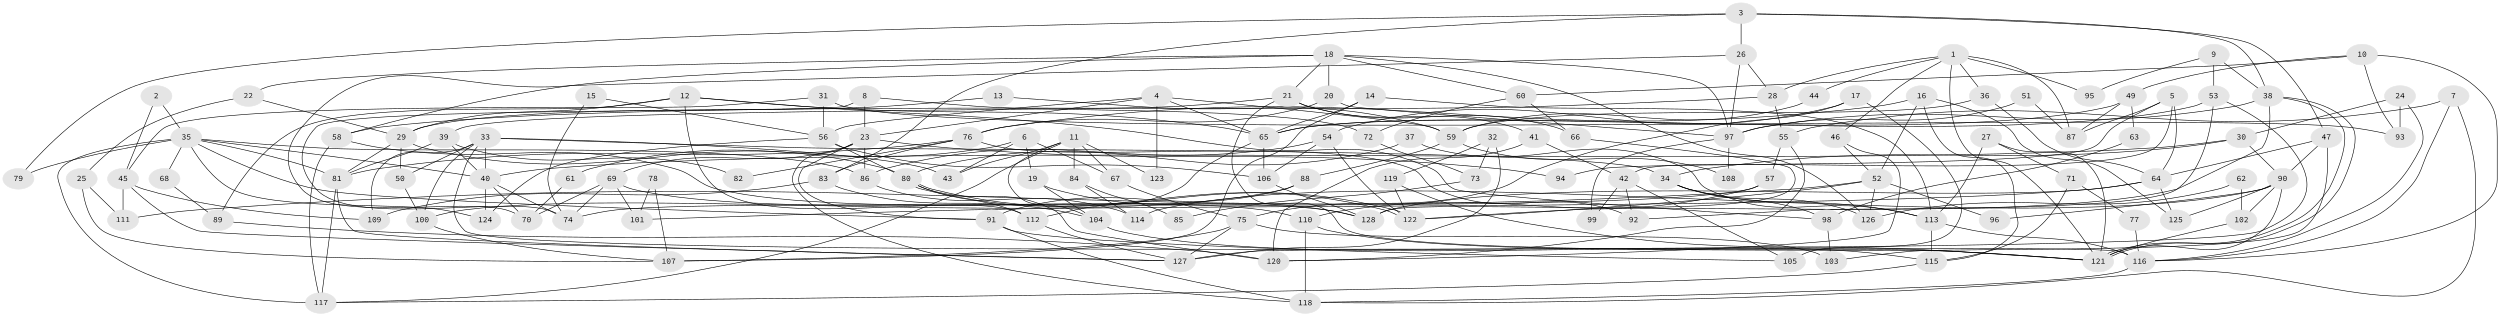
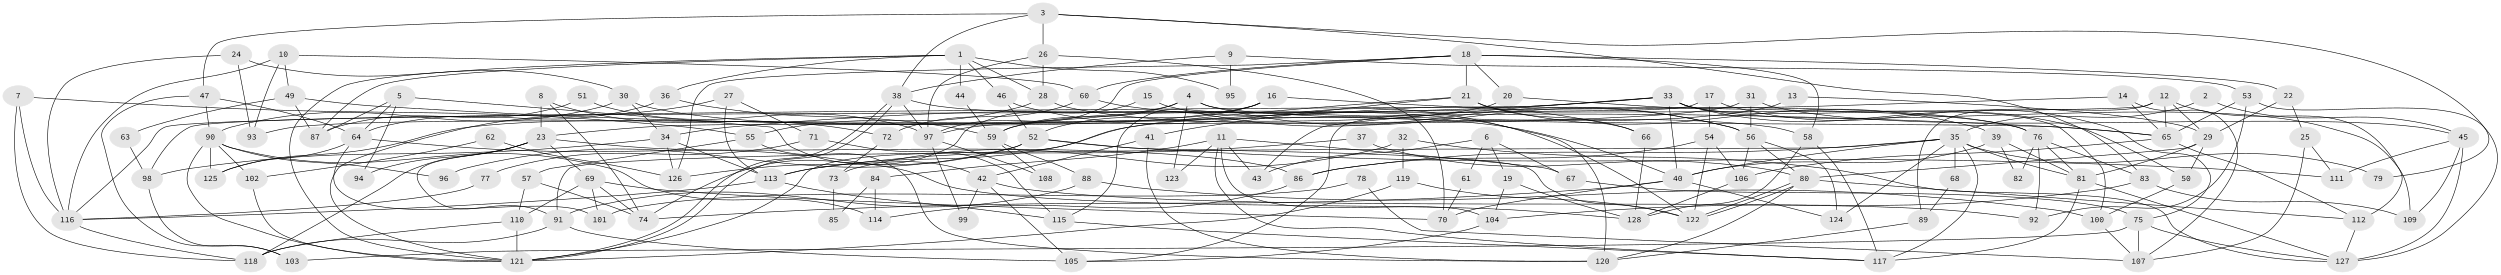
(1511, 250) -> (1284, 254)
